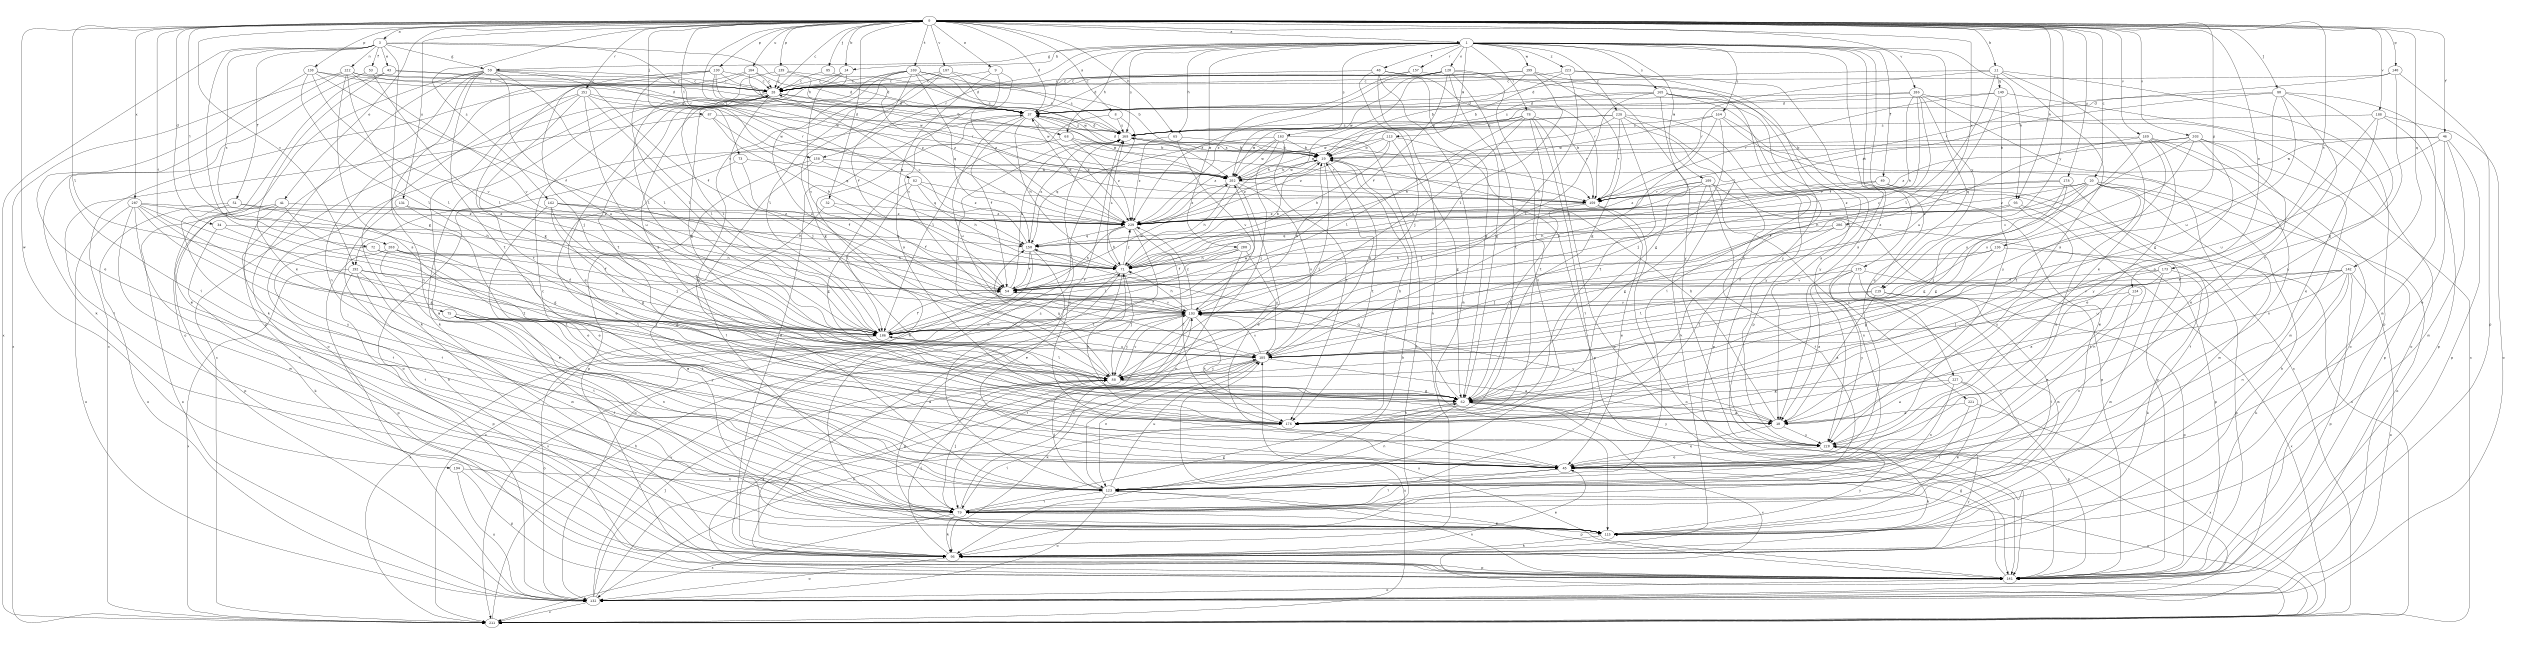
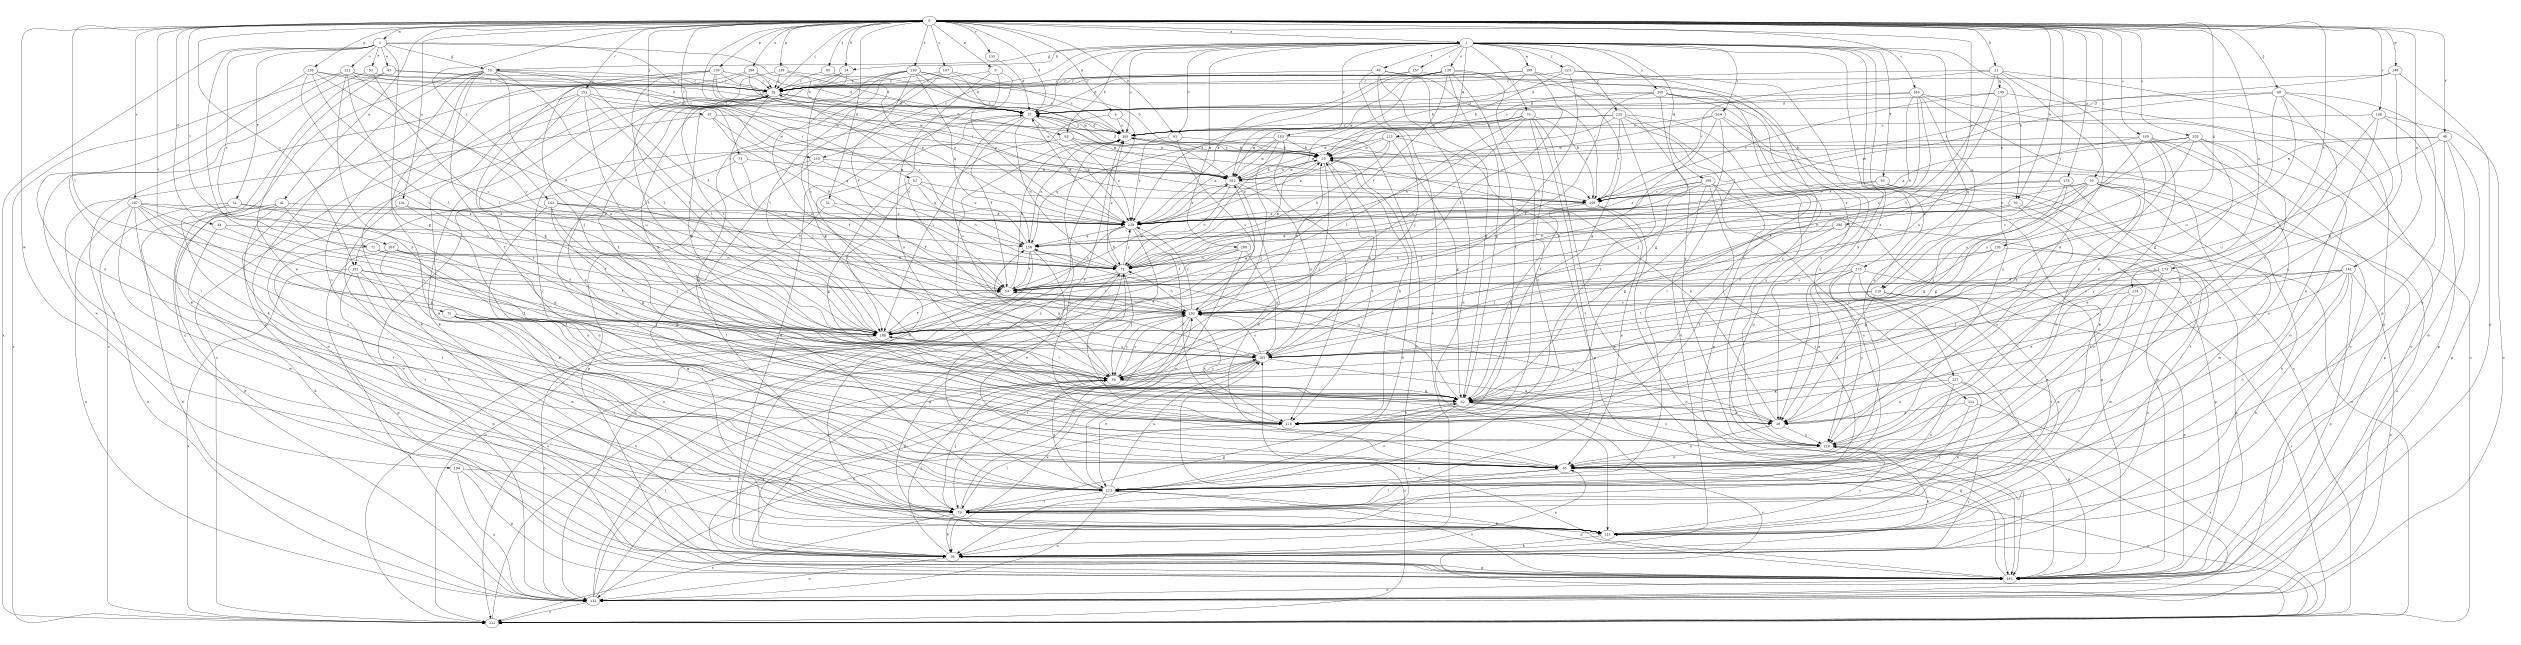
none -> (992, 57)
